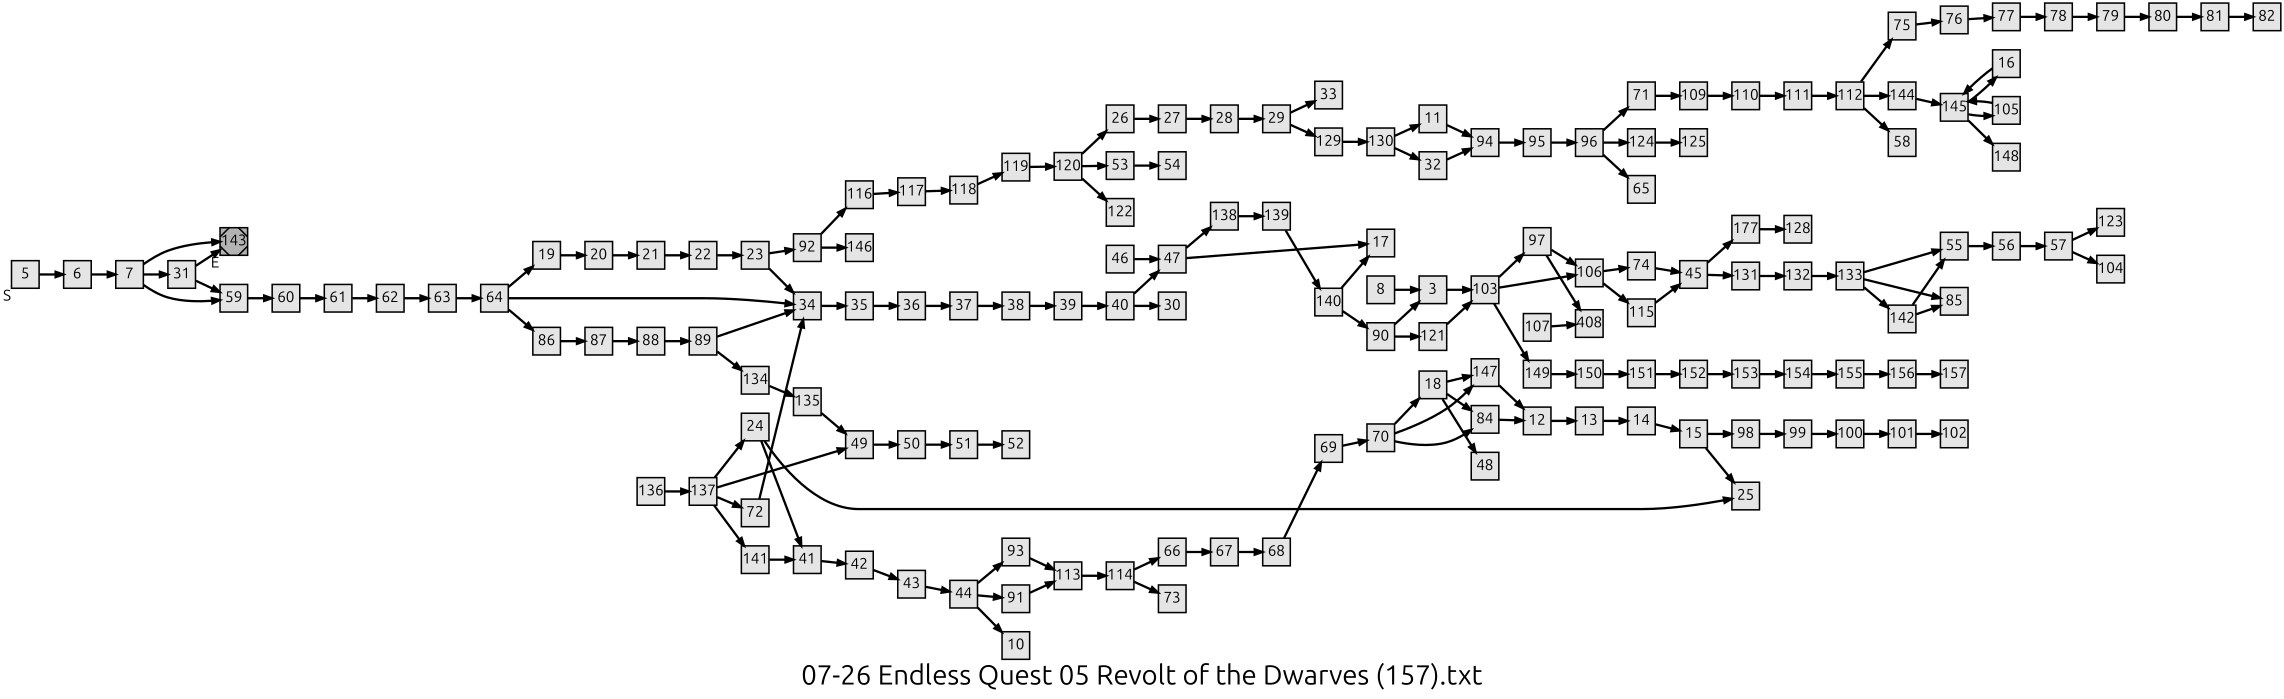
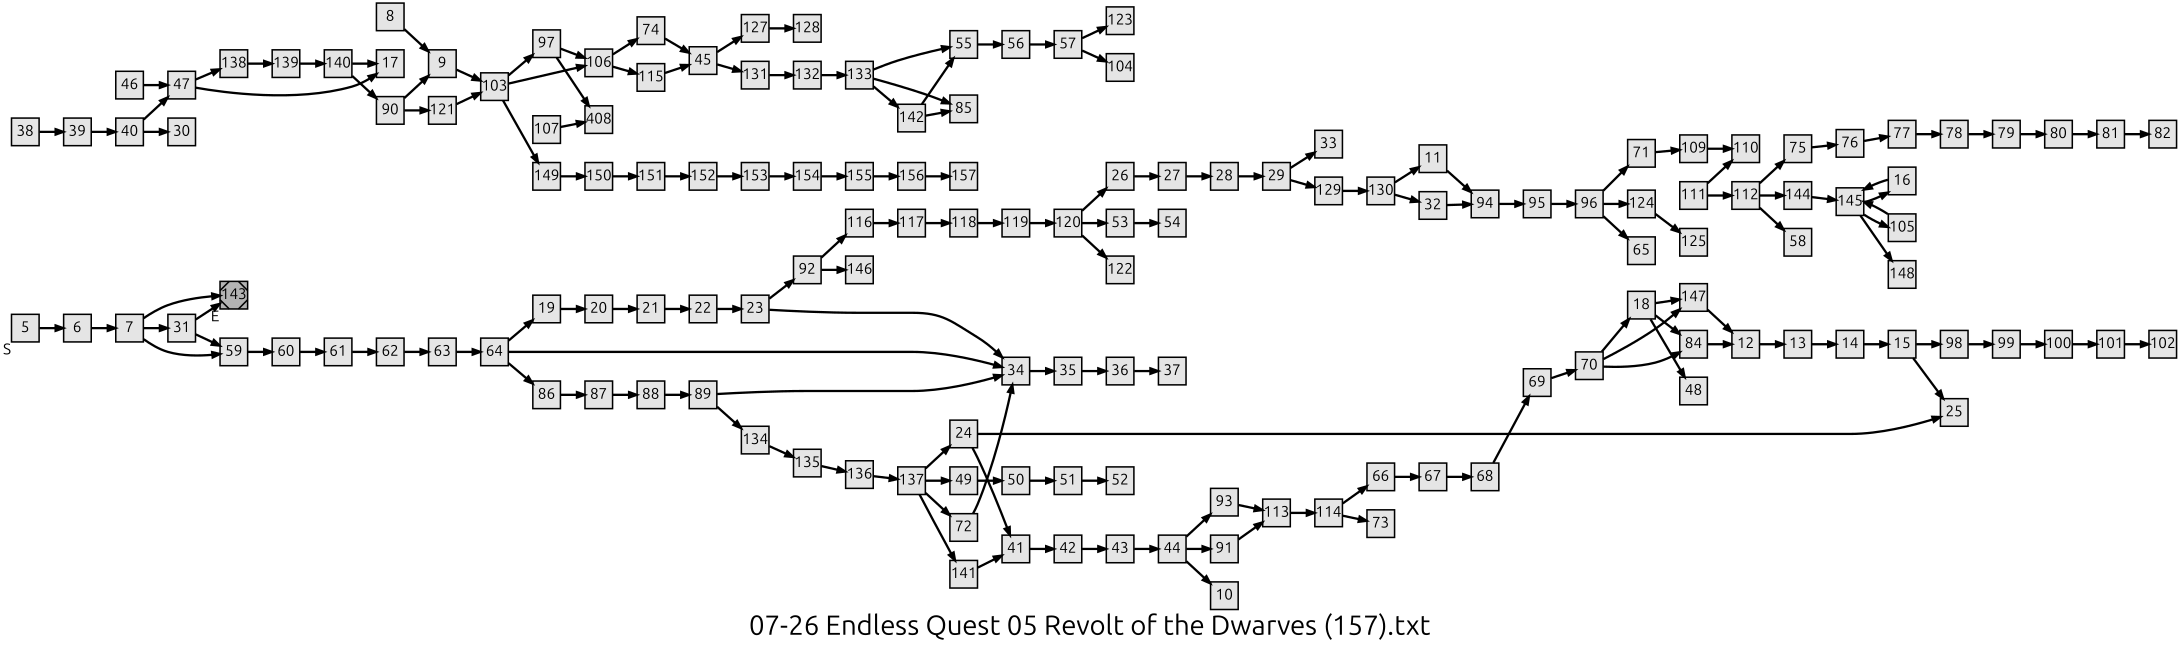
(1768, 96) -> (1717, 175)
(1746, 229) -> (755, 28)
(1433, 290) -> (442, 64)
(986, 306) -> none
(830, 421) -> (829, 468)
